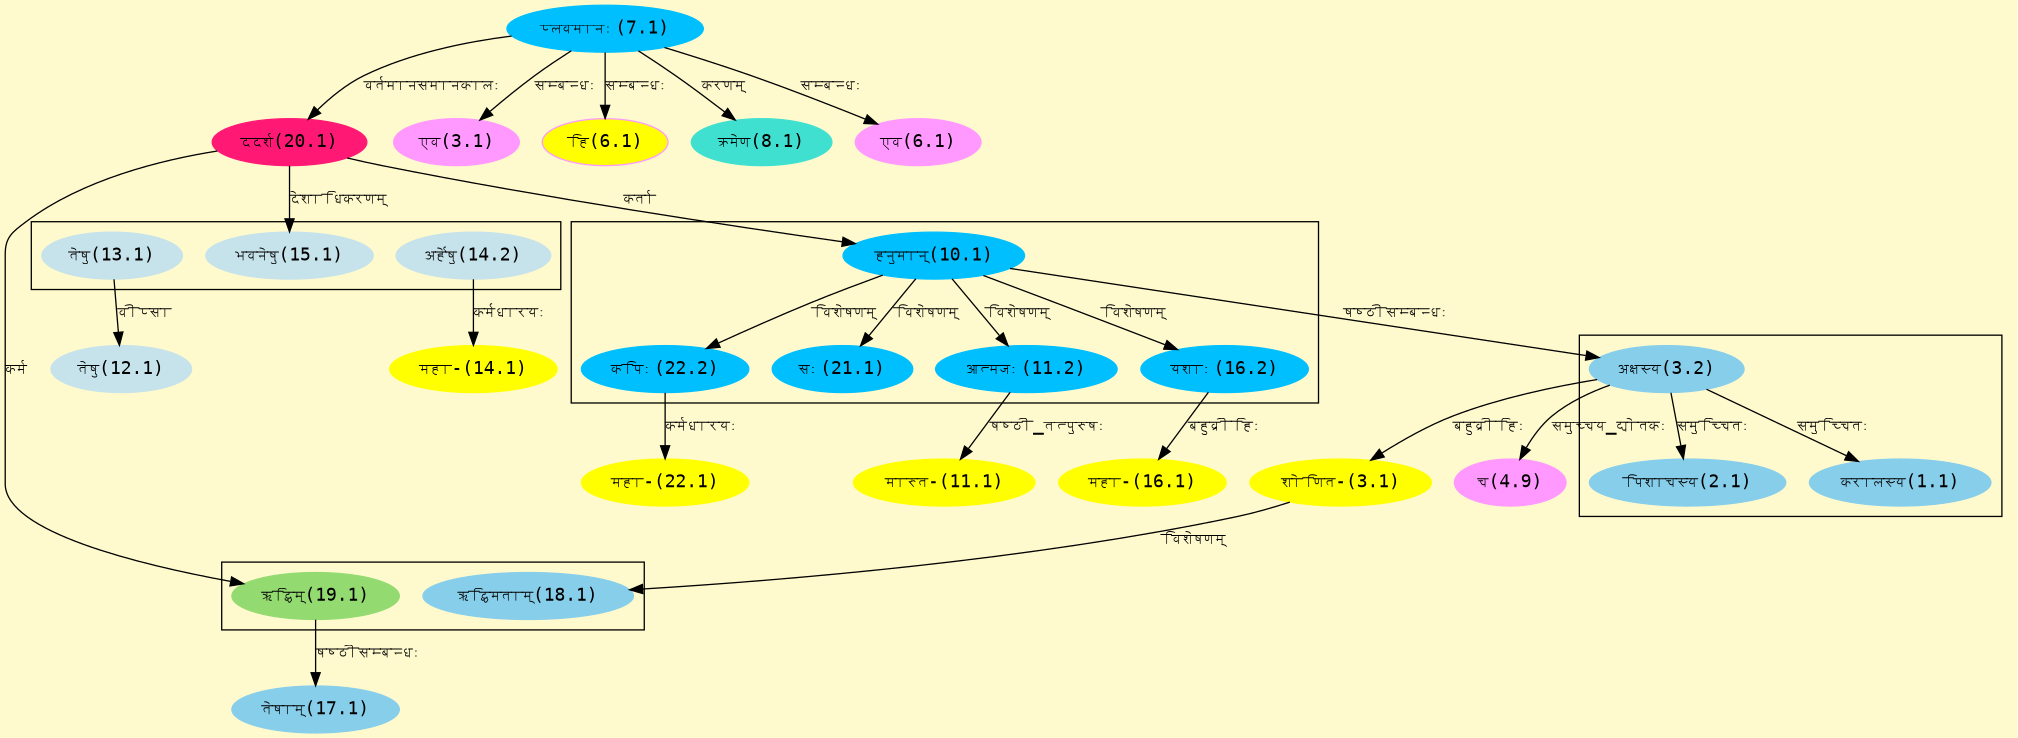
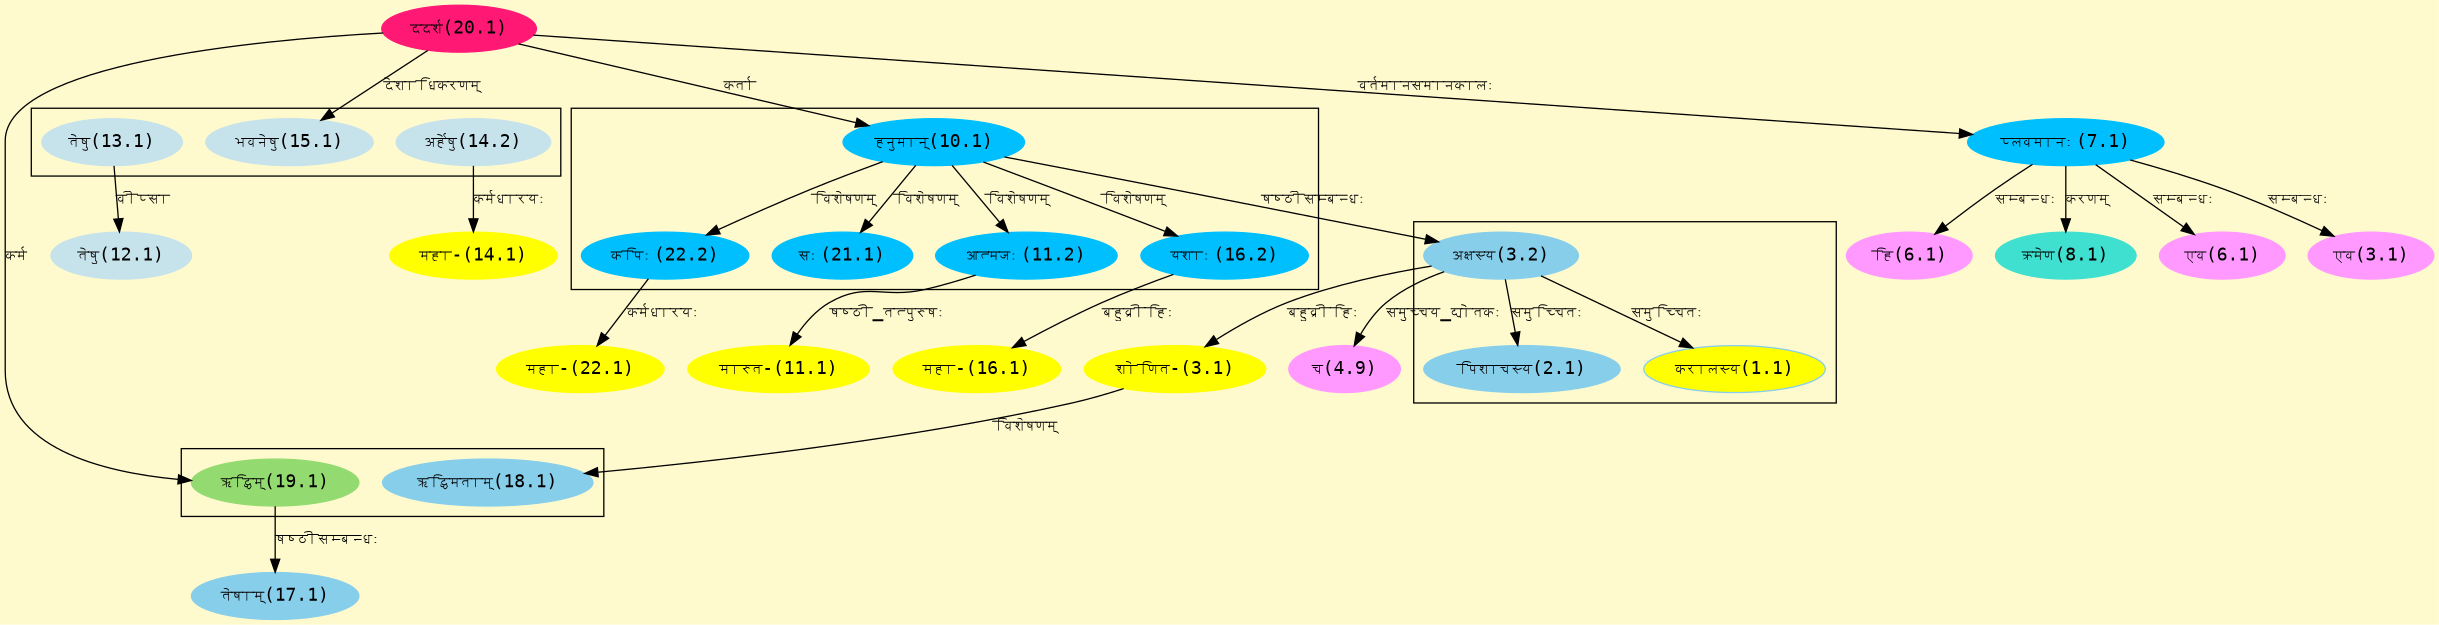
(408, 58) -> (1246, 84)
(605, 142) -> (1909, 256)
(1900, 483) -> (1735, 369)
